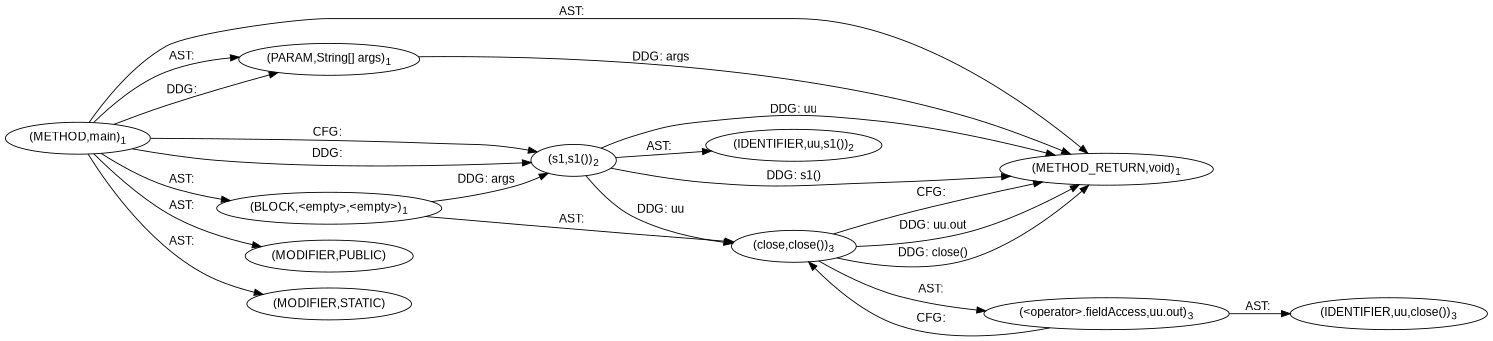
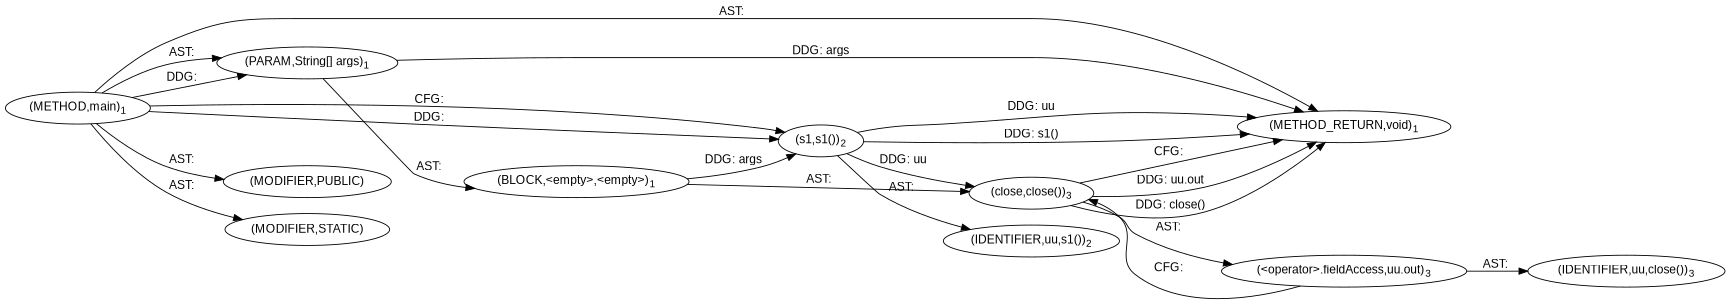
(159, 183) -> (387, 146)
